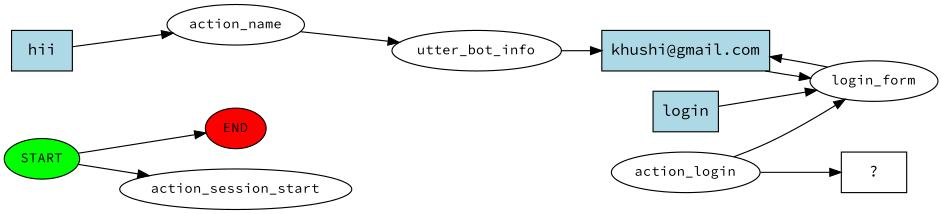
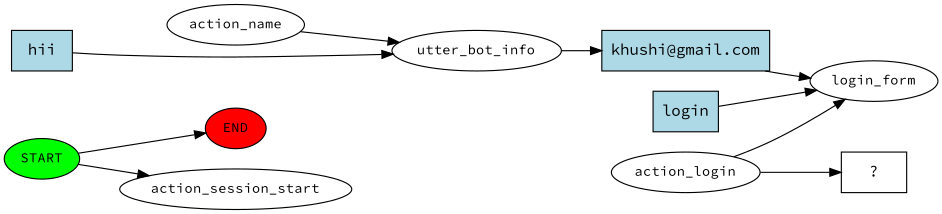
(117, 41) -> (227, 57)
(804, 63) -> none
